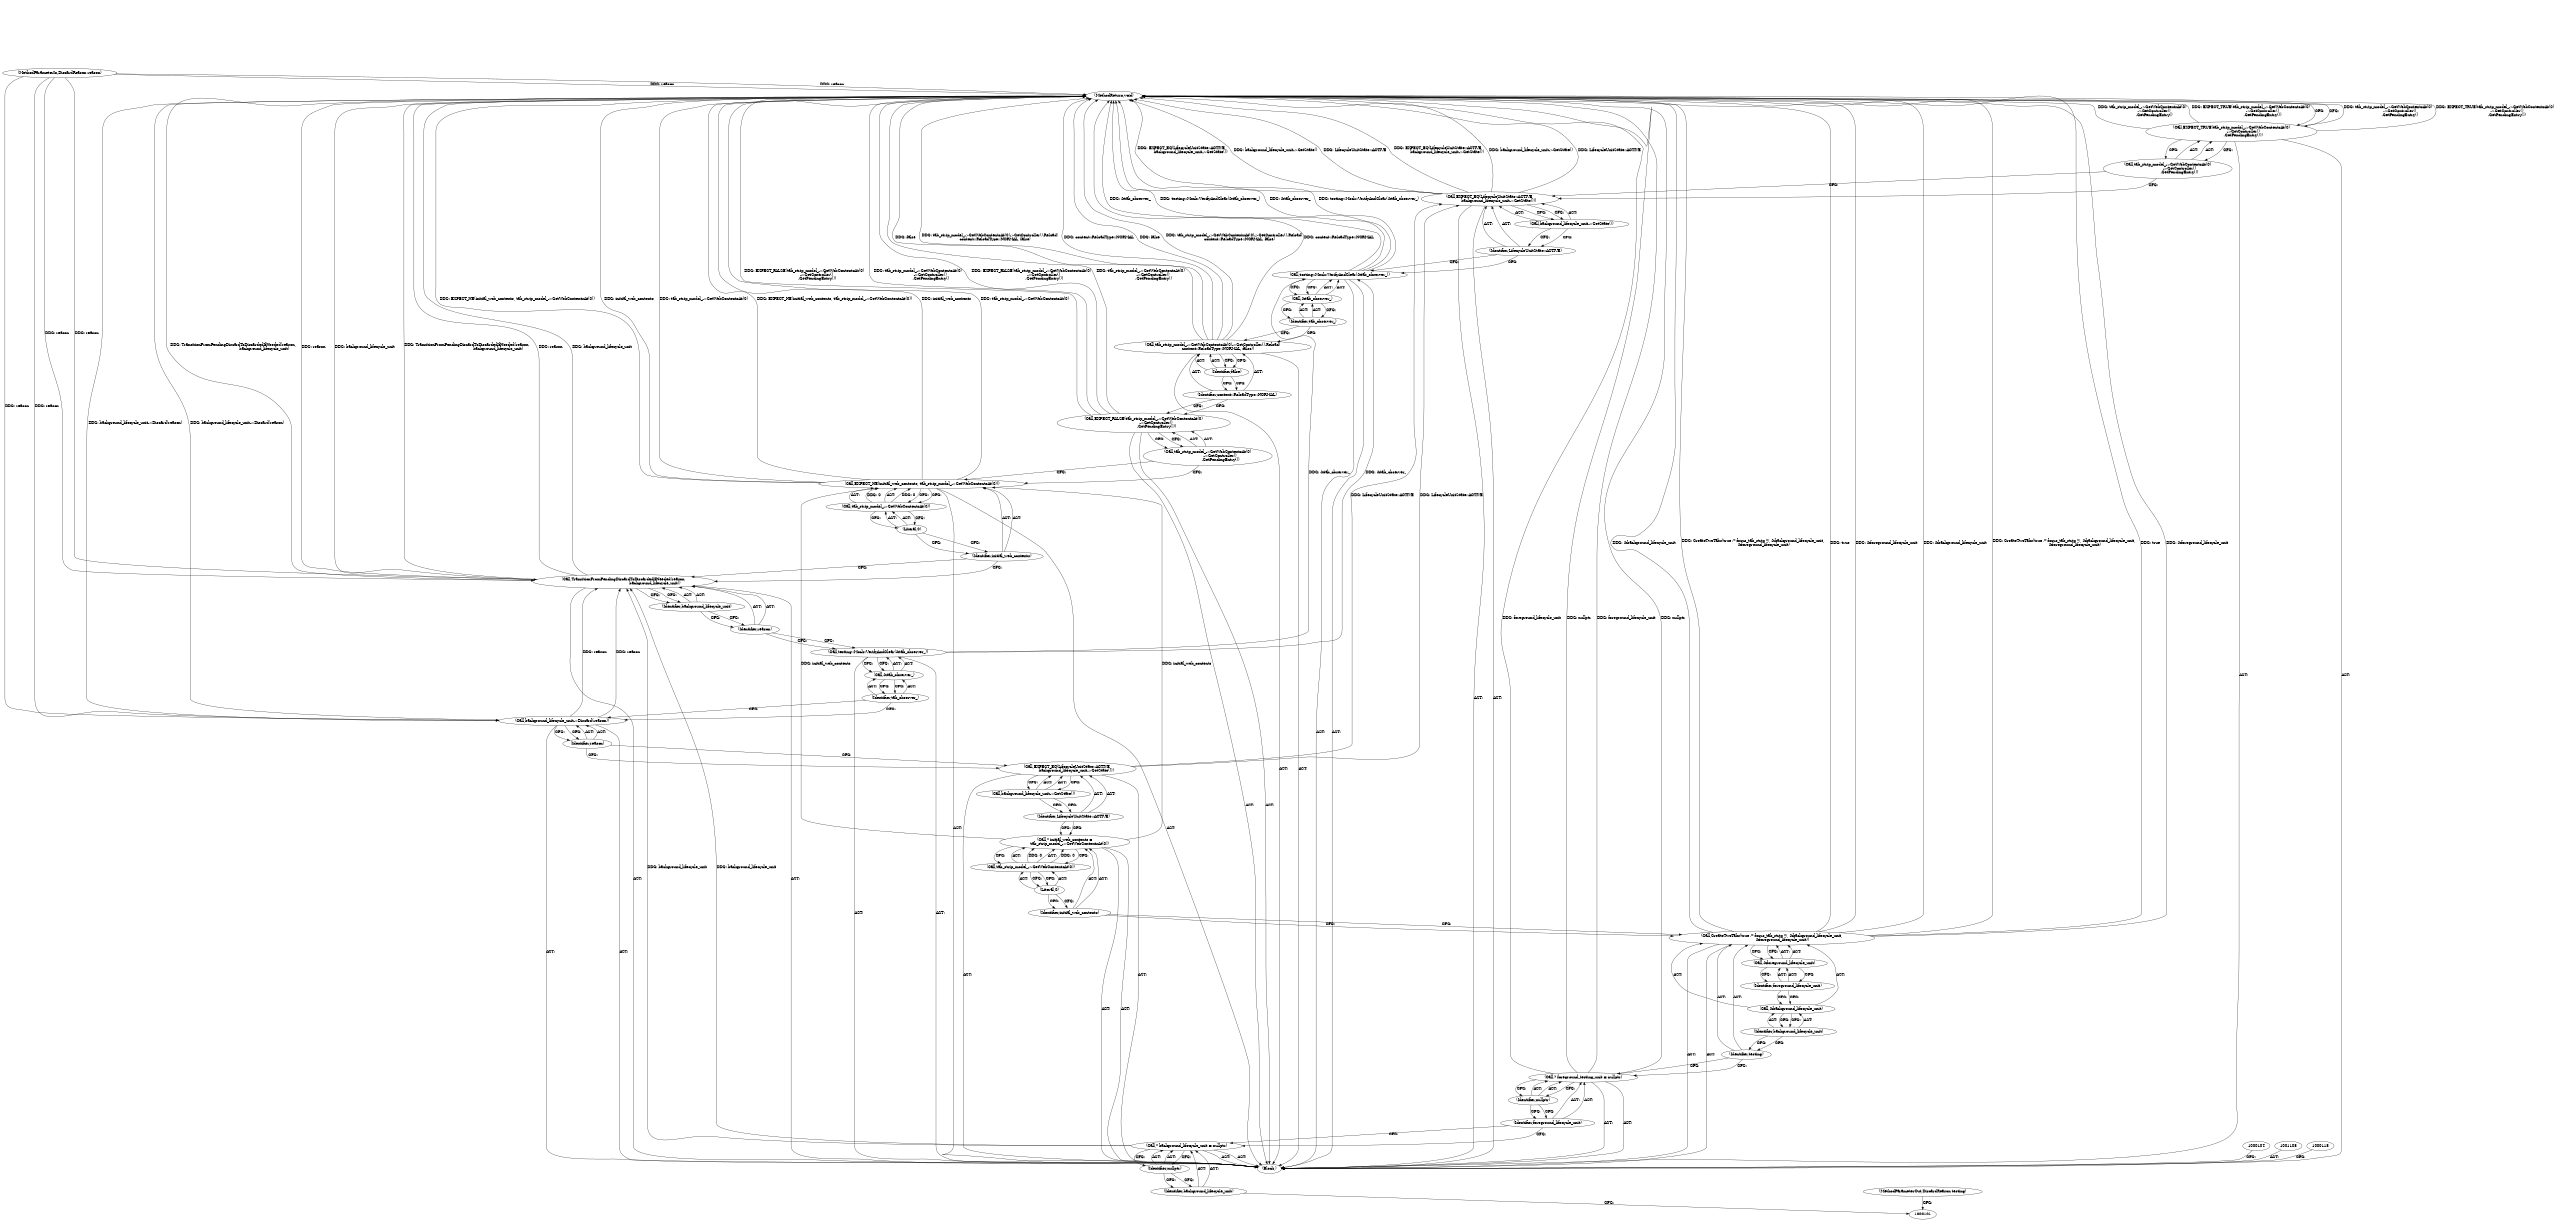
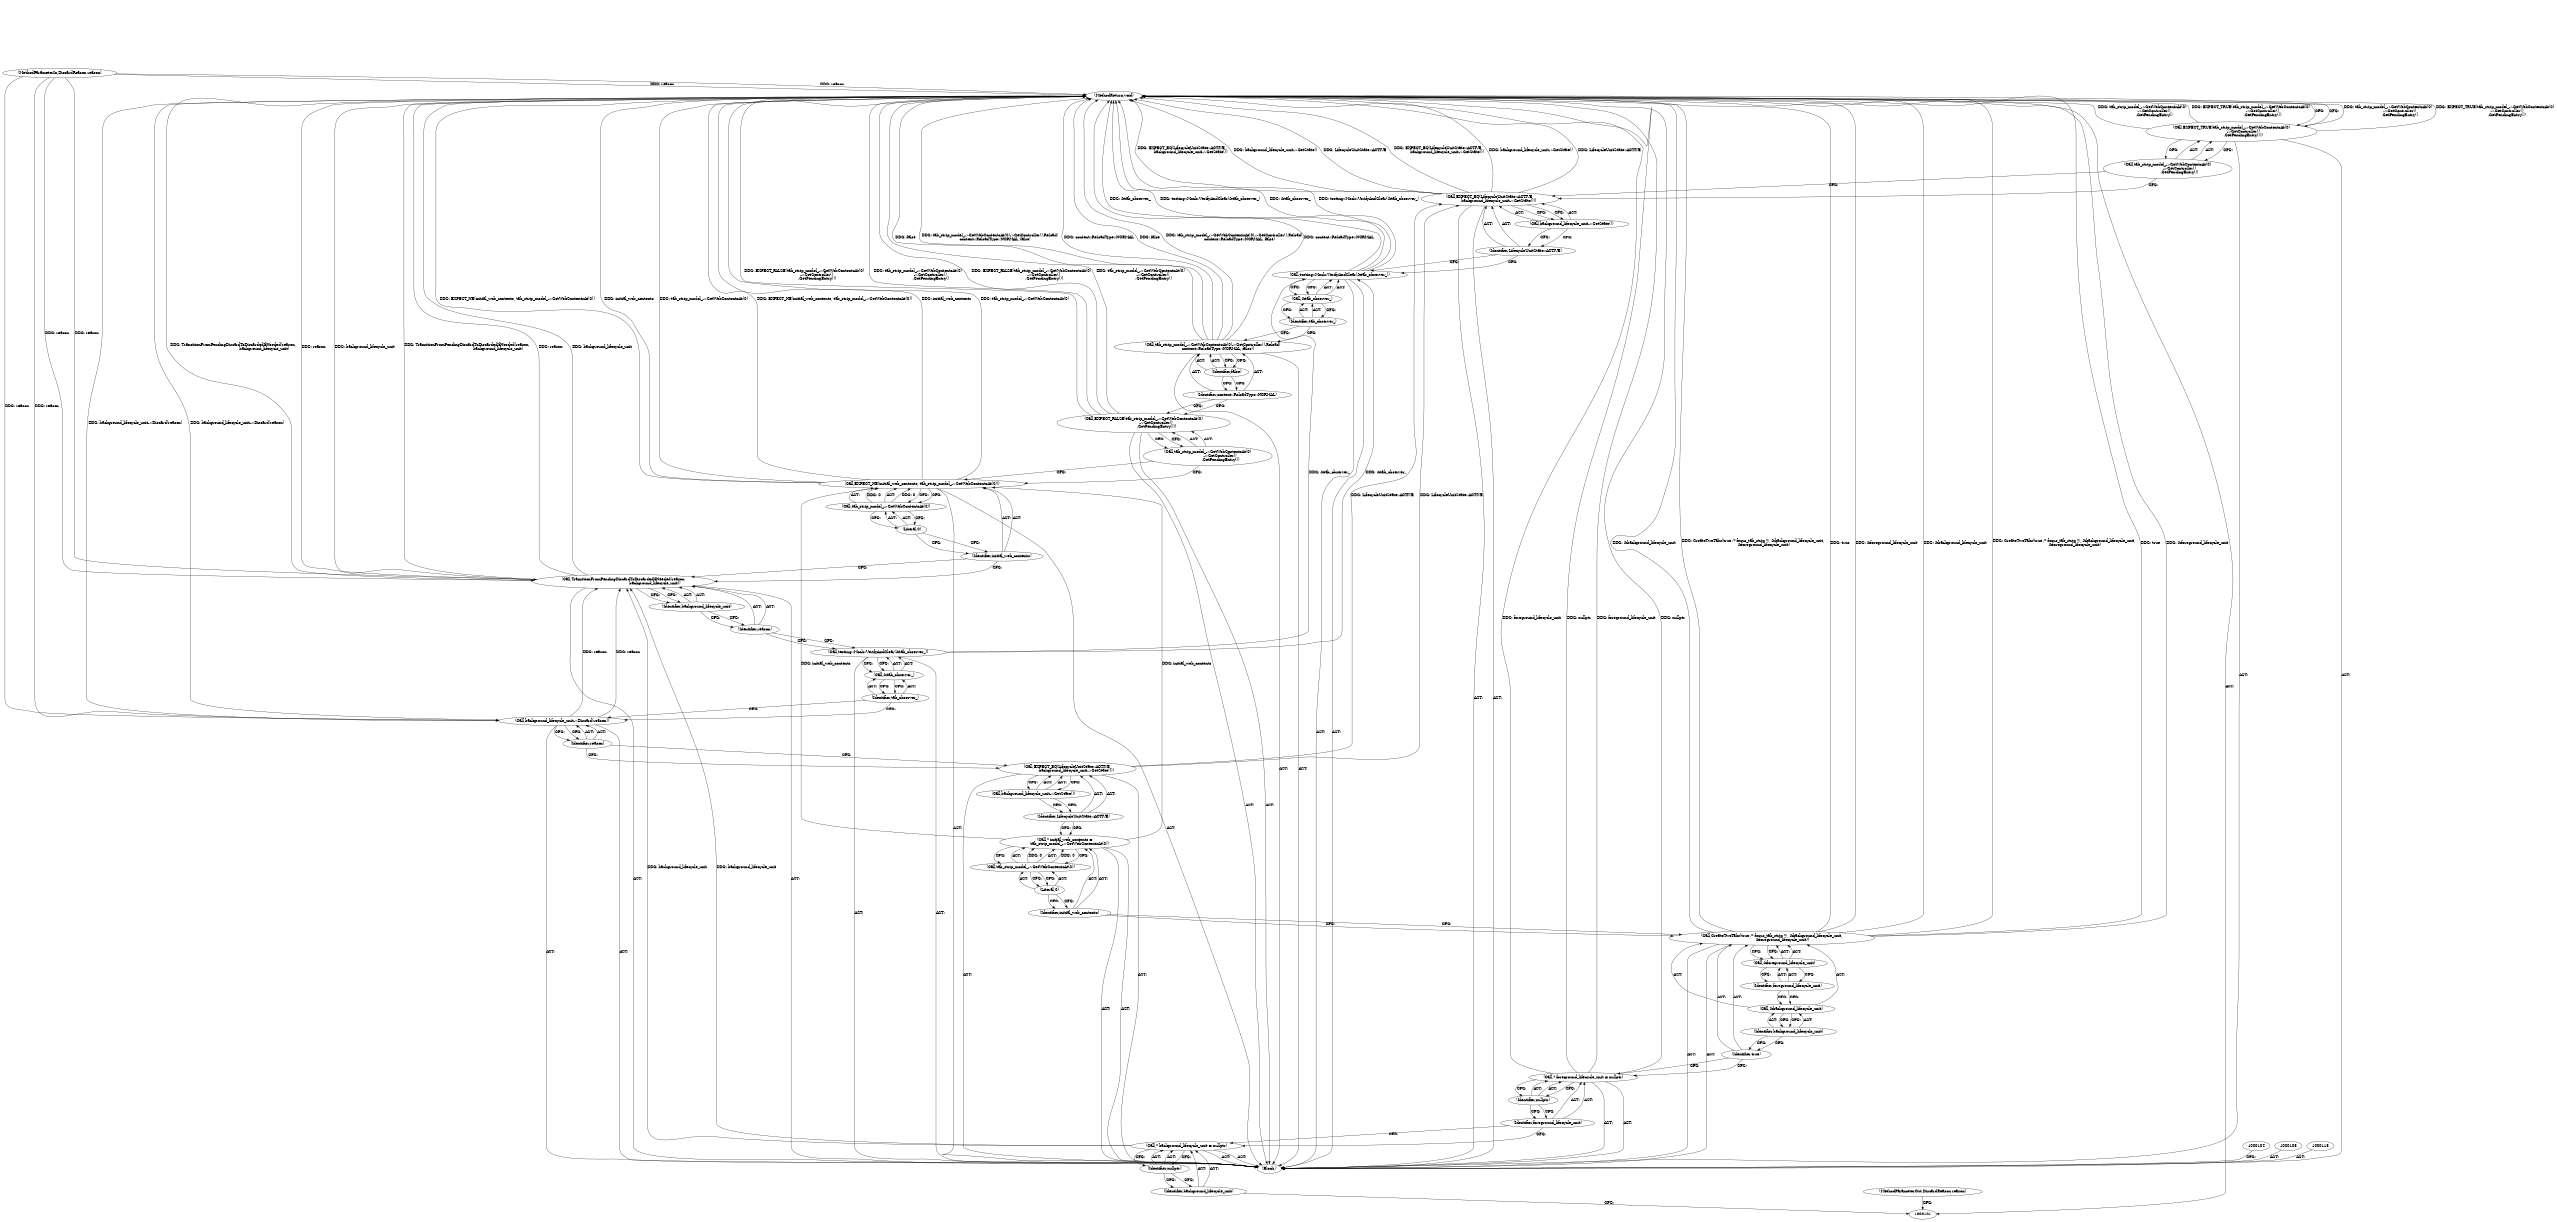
none -> (2155, 327)
(1746, 1055) -> (1746, 1055)
(1583, 1077) -> (1583, 1077)
(2288, 1146) -> (2288, 1146)
(2301, 1157) -> (2301, 1157)
(1923, 1192) -> (1923, 1192)
